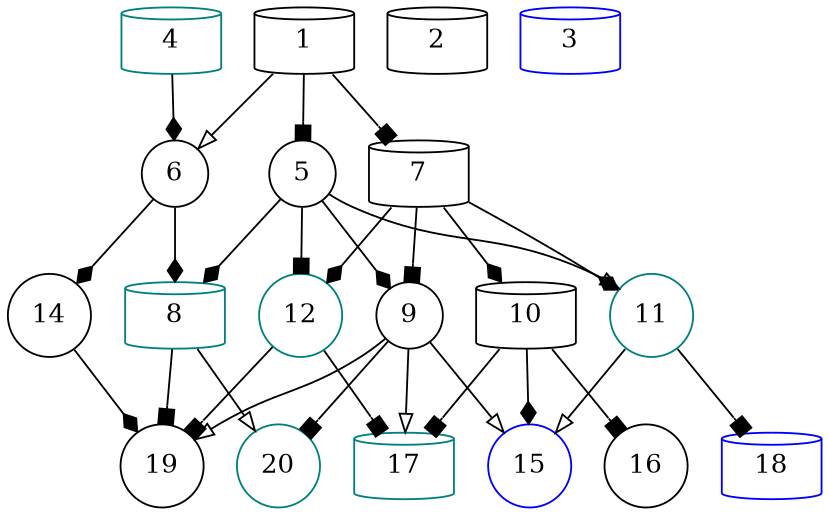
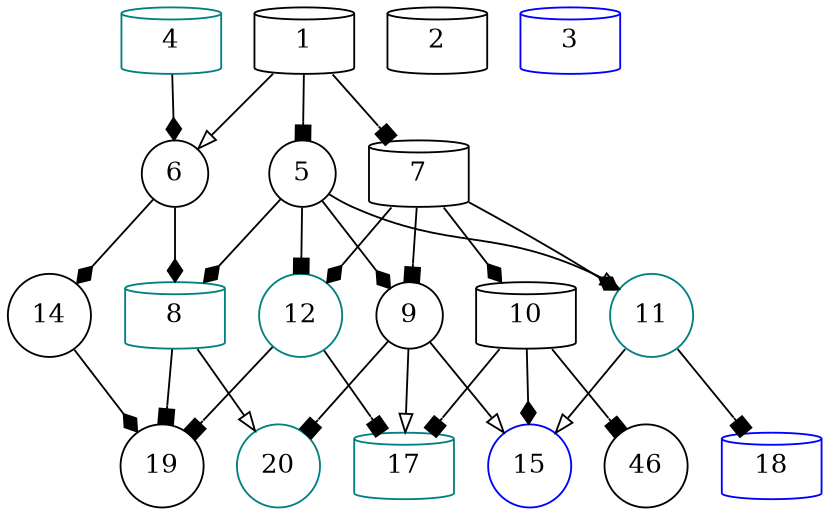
(300, 387) -> none
(646, 466) -> (646, 466)
